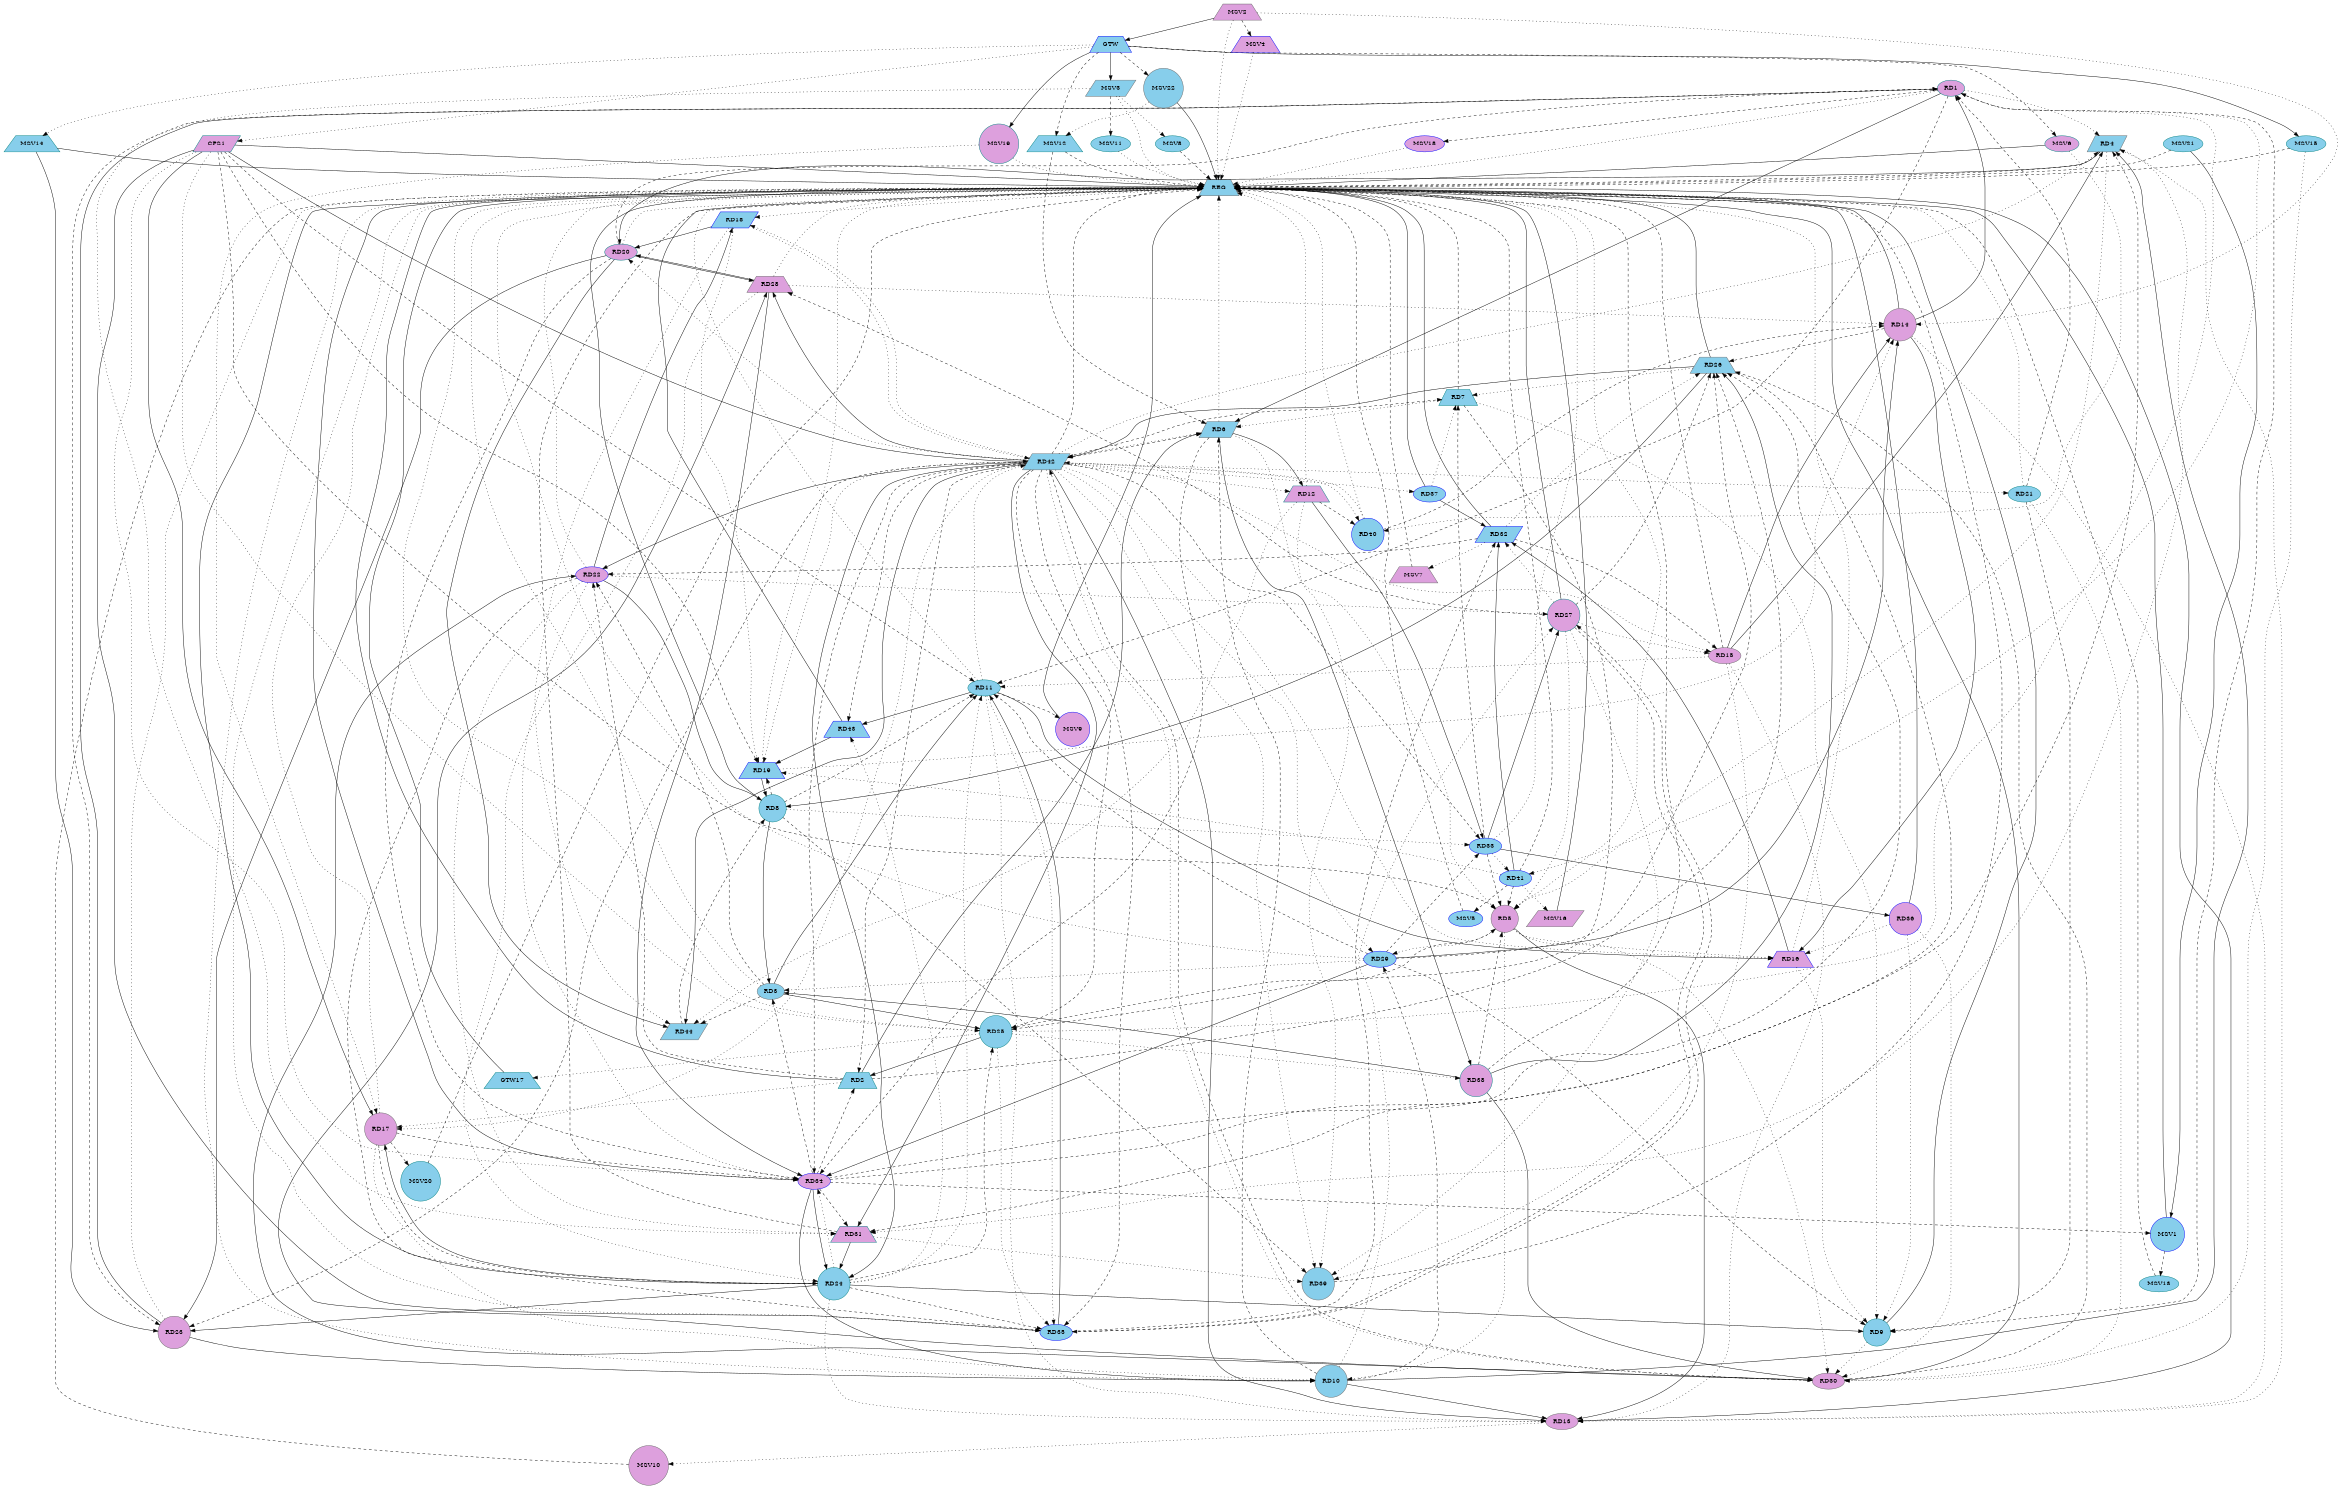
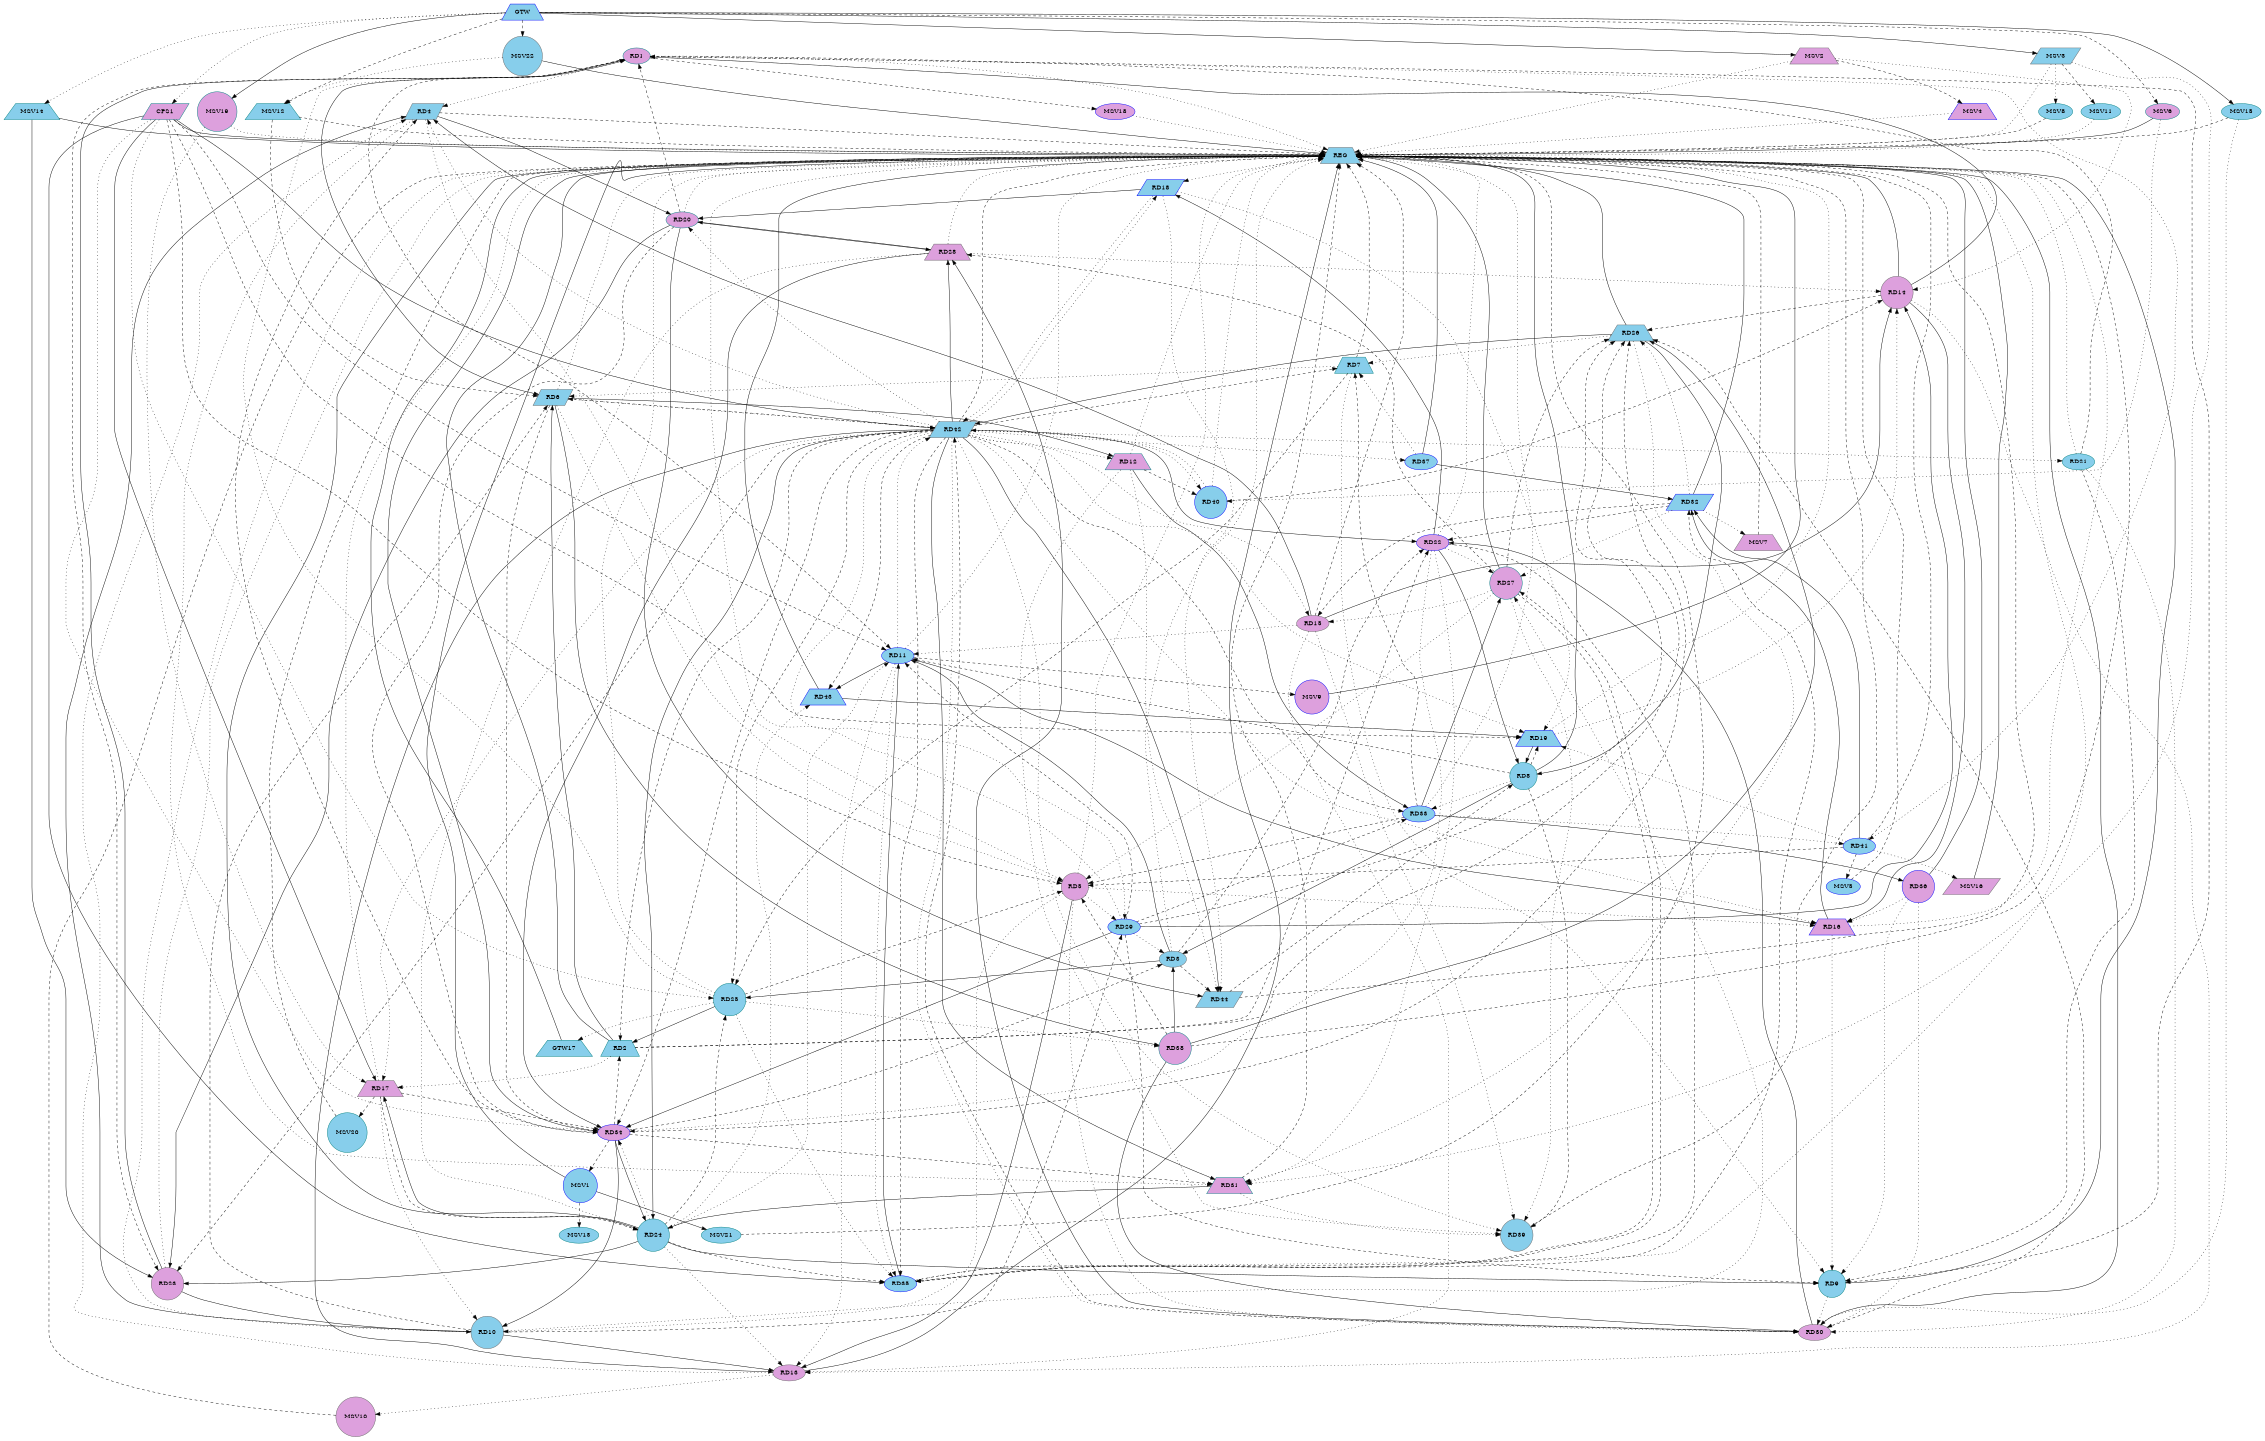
(1172, 29) -> (1165, 34)
(2041, 386) -> (2016, 641)
(1531, 574) -> (1599, 542)
(2214, 673) -> (649, 1210)
(984, 688) -> (898, 656)
(1920, 954) -> (1716, 850)
(381, 1129) -> (380, 1089)
